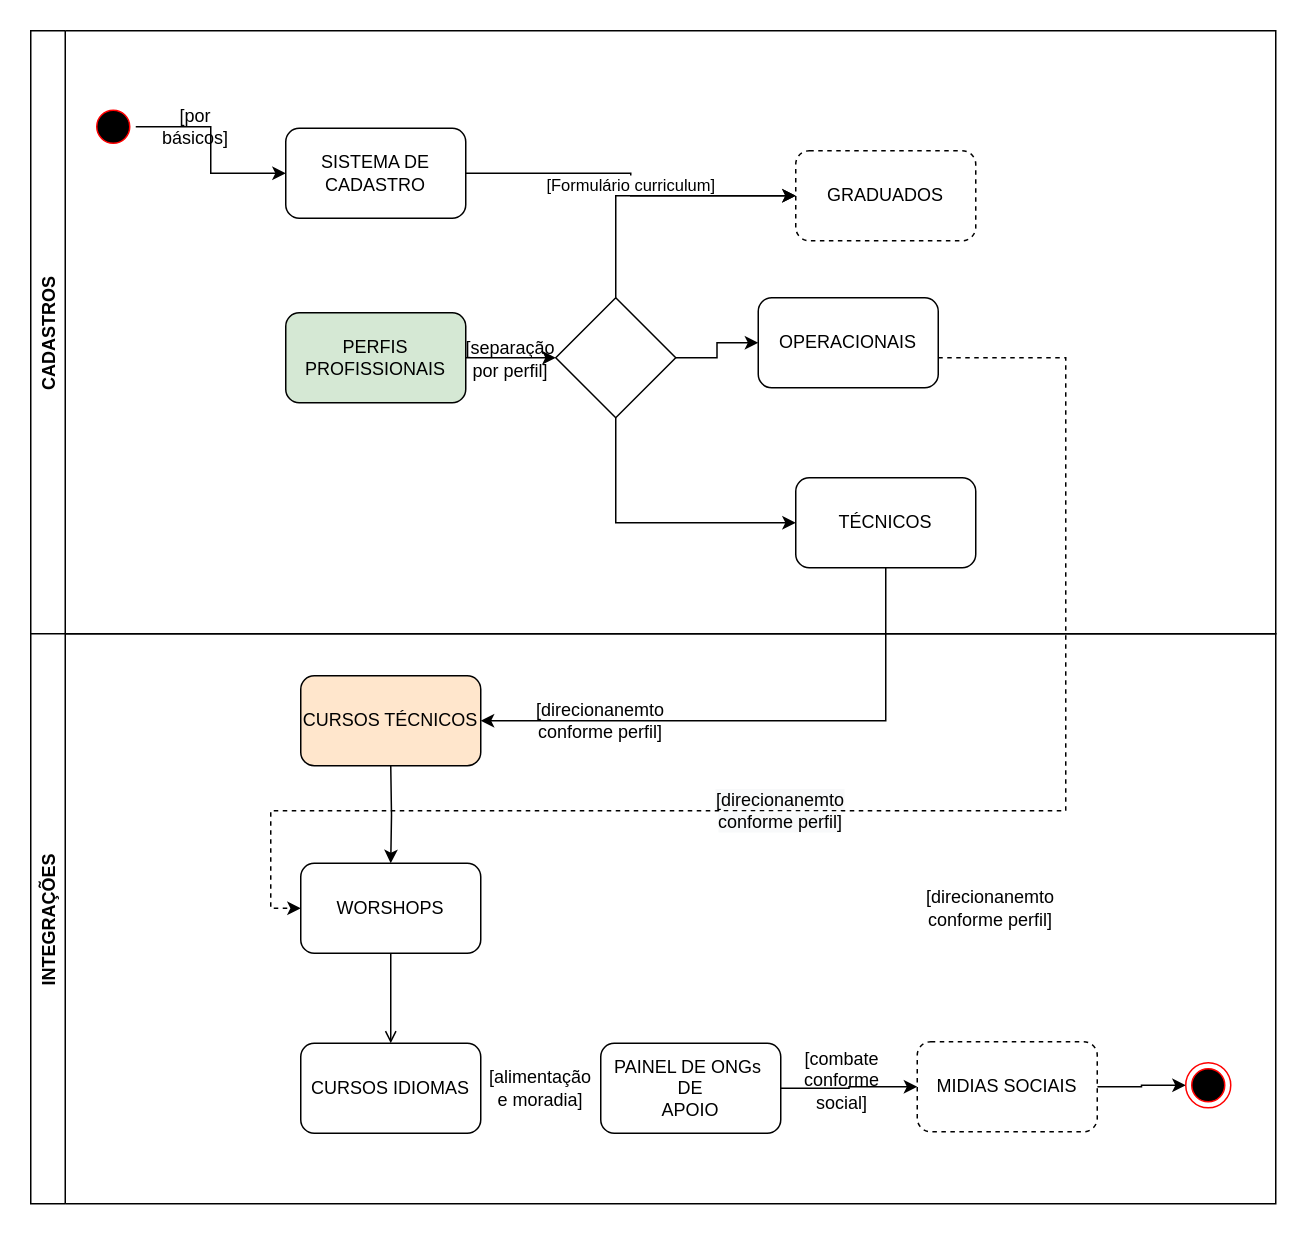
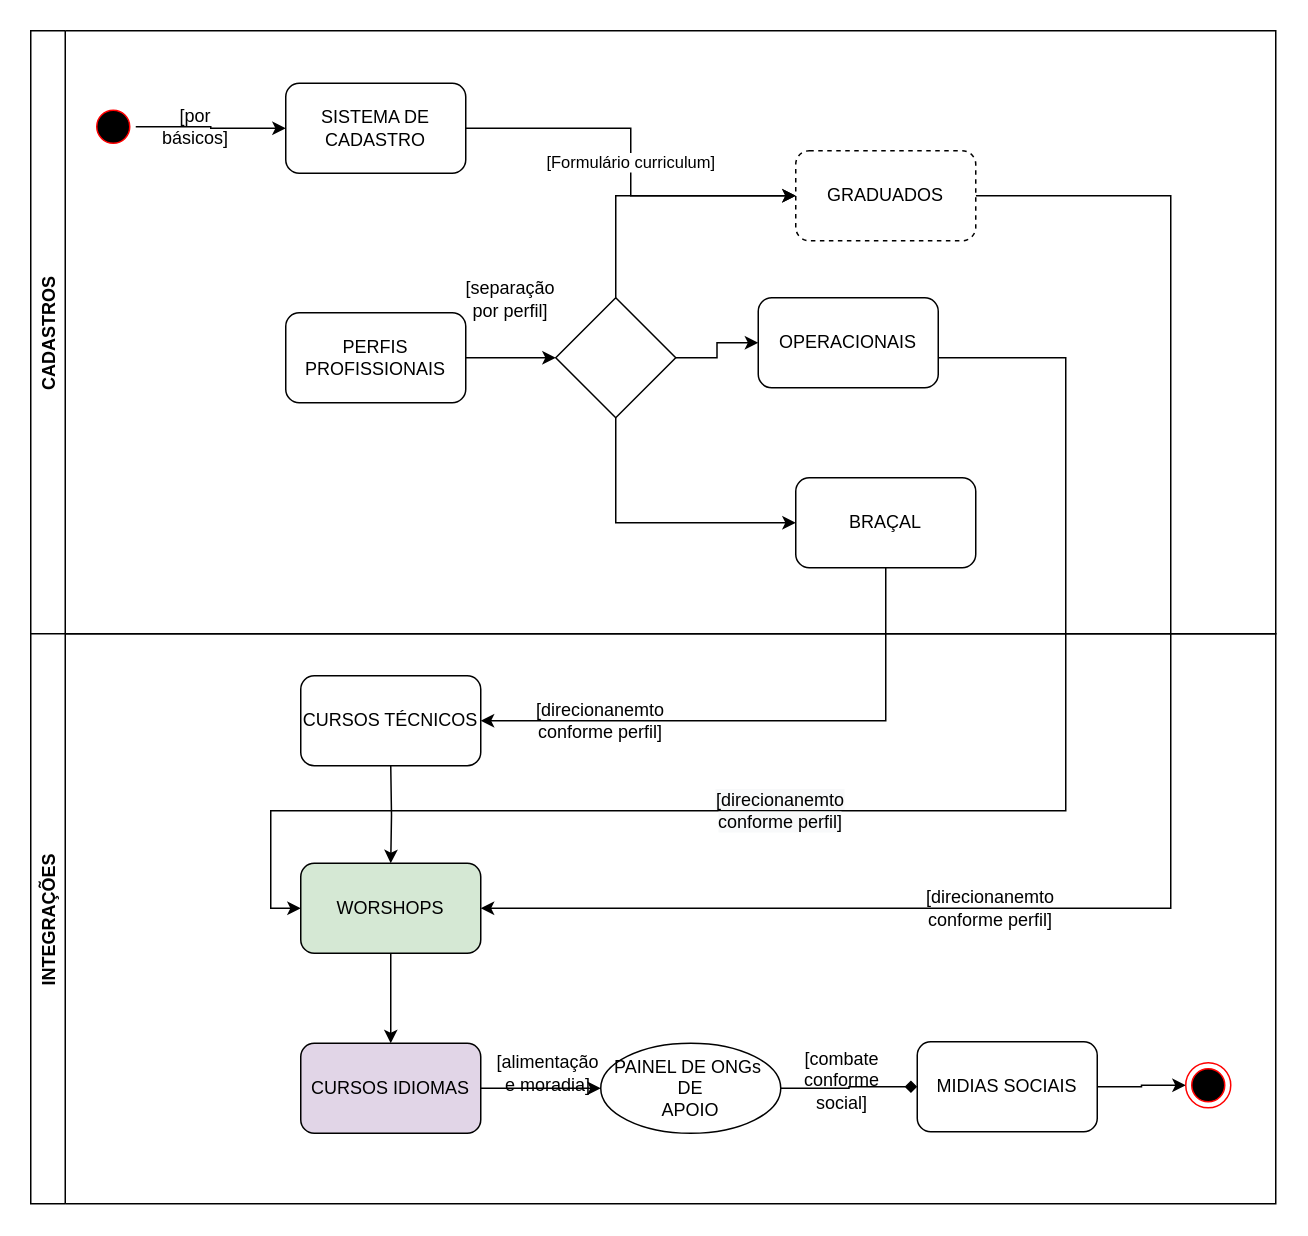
(376, 173) -> (376, 128)
(376, 358) -> (376, 358)
(511, 359) -> (511, 299)
(886, 523) -> (886, 523)
(391, 721) -> (391, 721)
none -> (1171, 794)
(697, 811) -> (697, 811)
(391, 908) -> (391, 908)
(391, 1034) -> (391, 1032)
(906, 1087) -> (905, 1087)
(1007, 1087) -> (1007, 1087)
(391, 1088) -> (391, 1088)
none -> (536, 1088)
(541, 1088) -> (548, 1073)
(691, 1088) -> (691, 1088)
